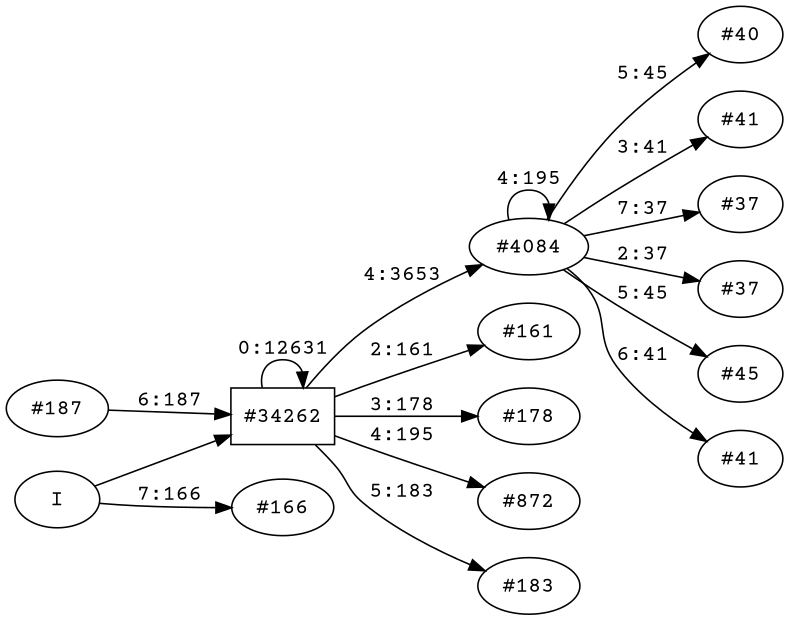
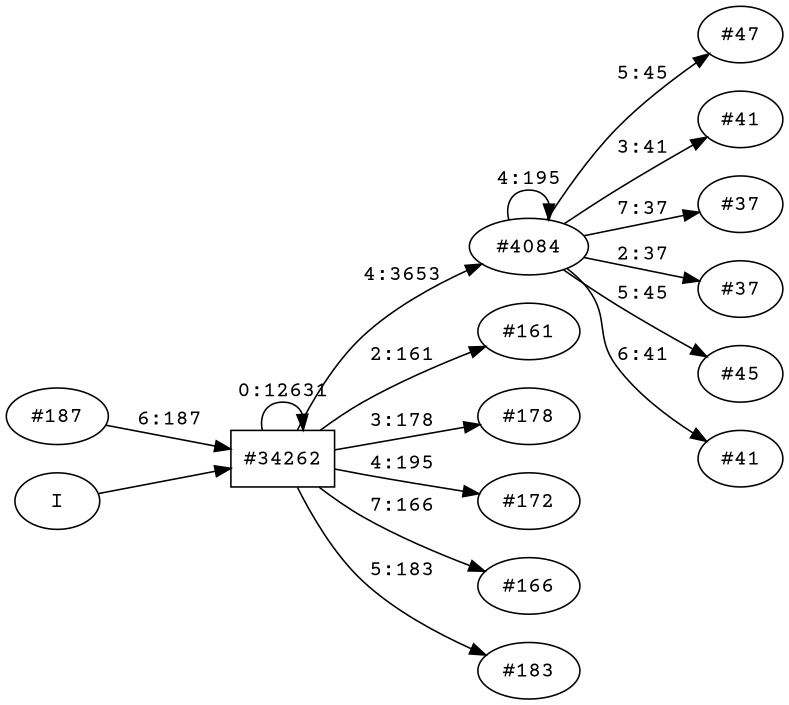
(740, 35) -> (740, 35)
(529, 501) -> (529, 501)
(158, 507) -> (391, 532)
